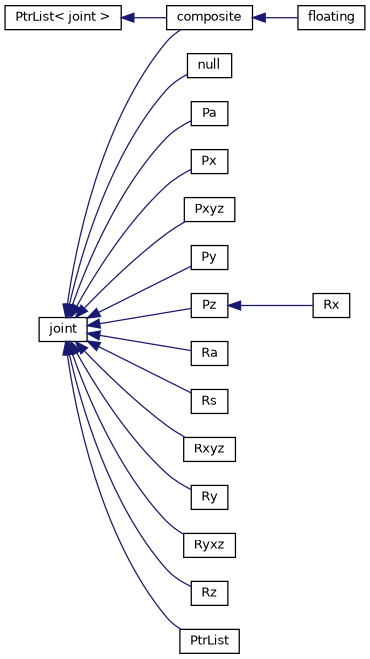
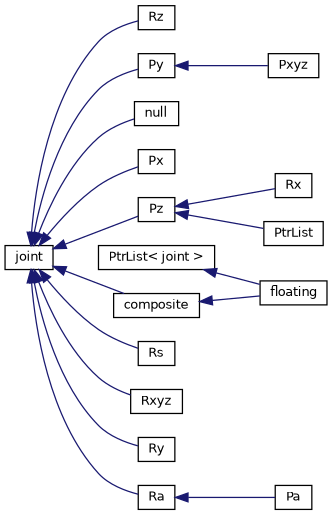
(150, 18) -> (238, 279)
(118, 204) -> (232, 497)
(132, 262) -> (228, 66)
(104, 501) -> (226, 222)
(210, 545) -> none
